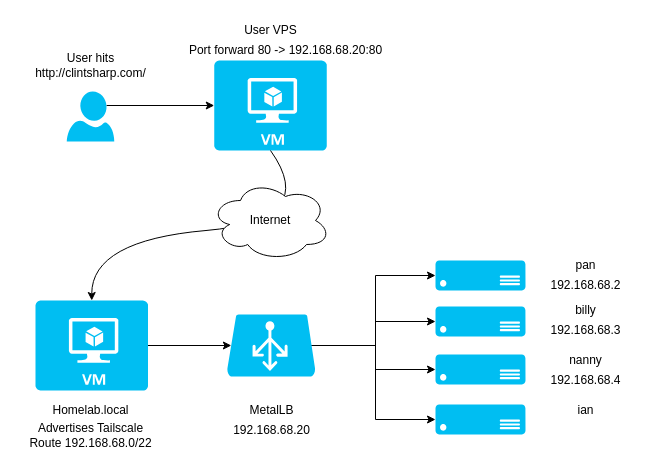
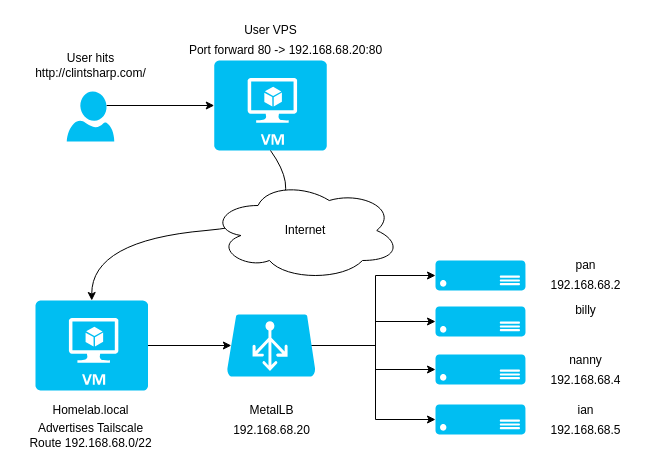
(271, 221) -> (306, 231)
(586, 331) -> none
none -> (586, 431)
